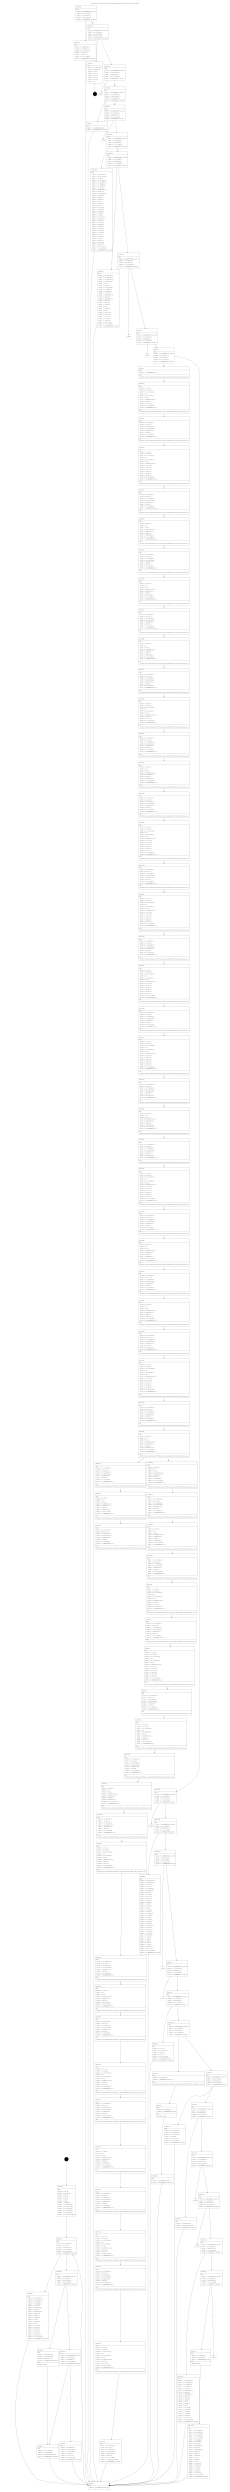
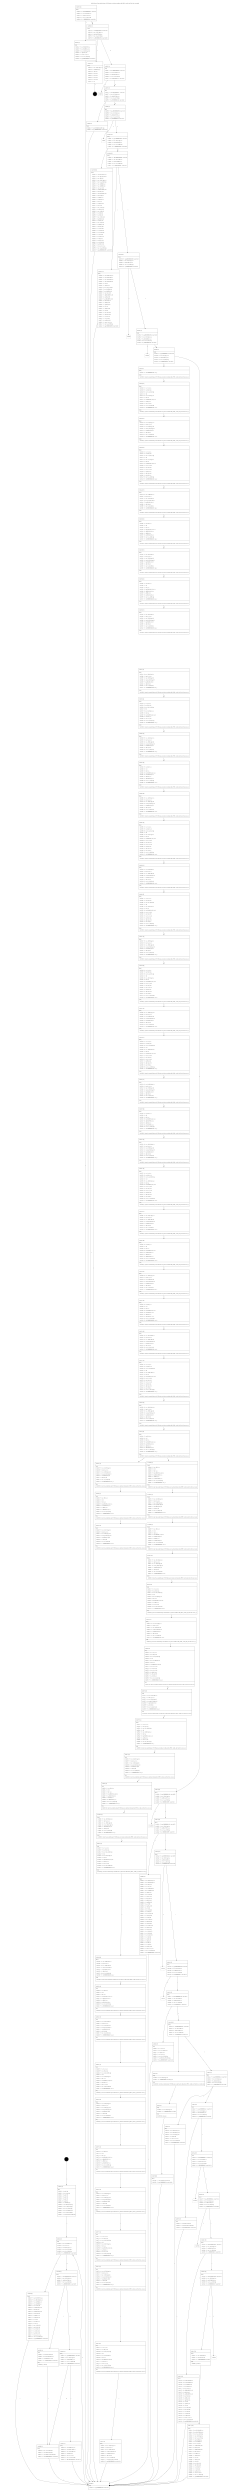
(164, 651) -> none
